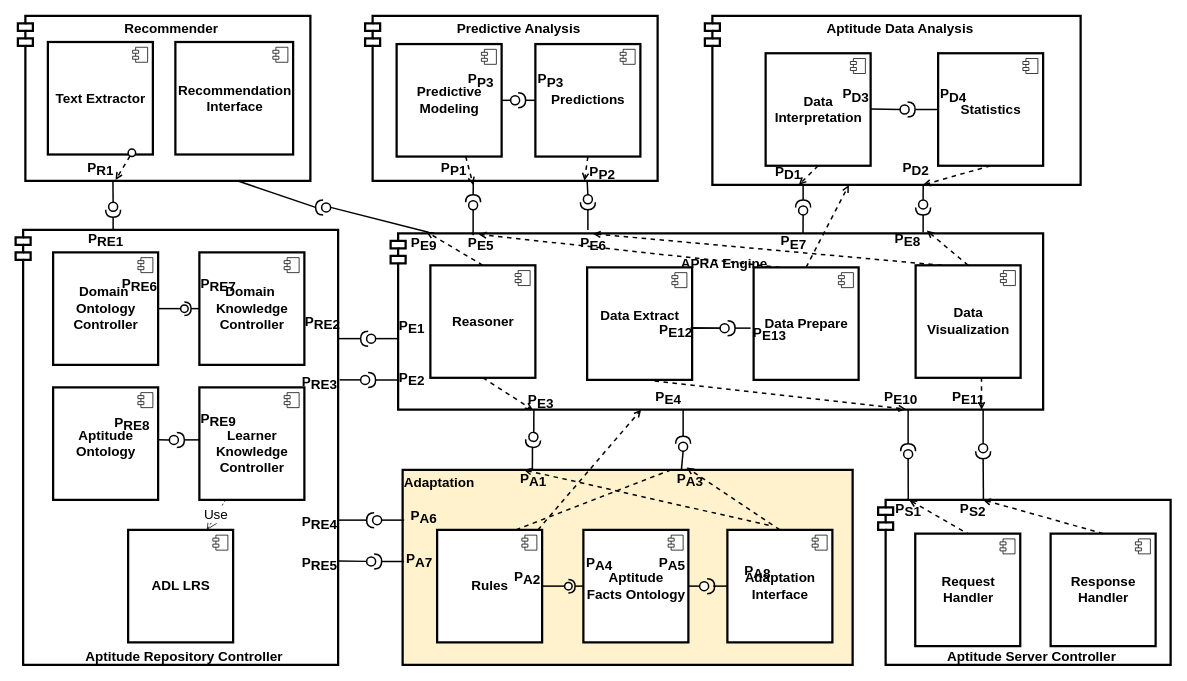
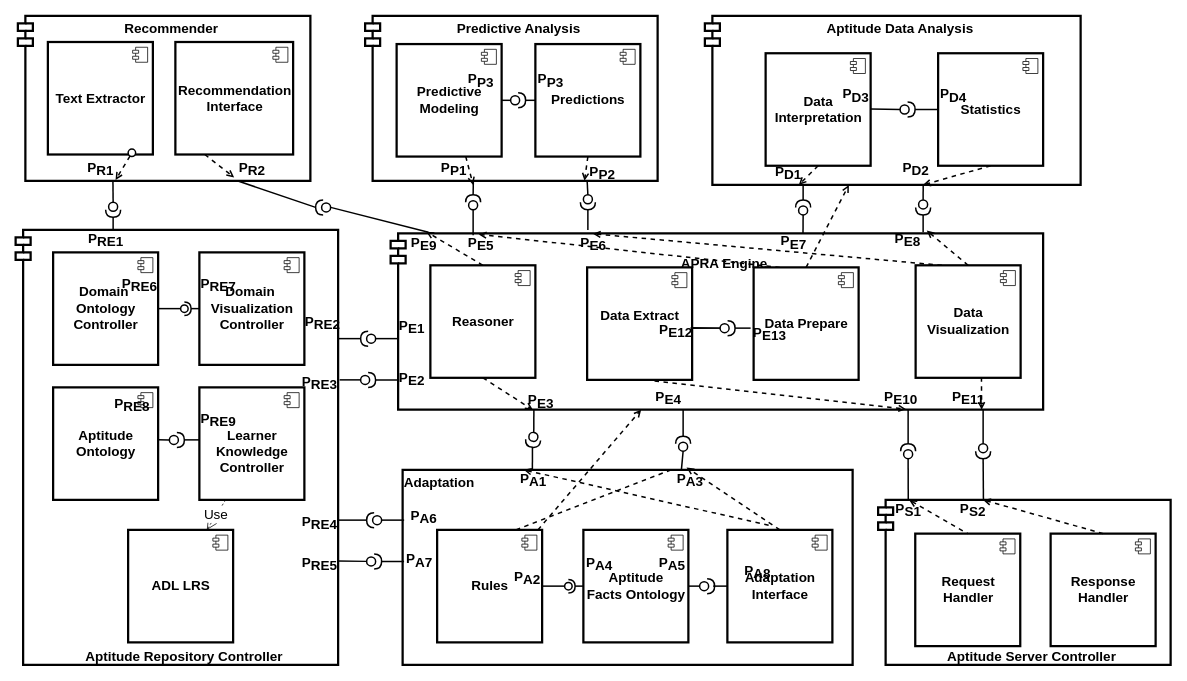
none -> (218, 165)
none -> (252, 170)
(252, 309) -> (252, 309)
(132, 425) -> (132, 406)
(440, 483) -> (440, 483)
